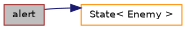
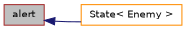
(58, 8) -> (68, 22)
